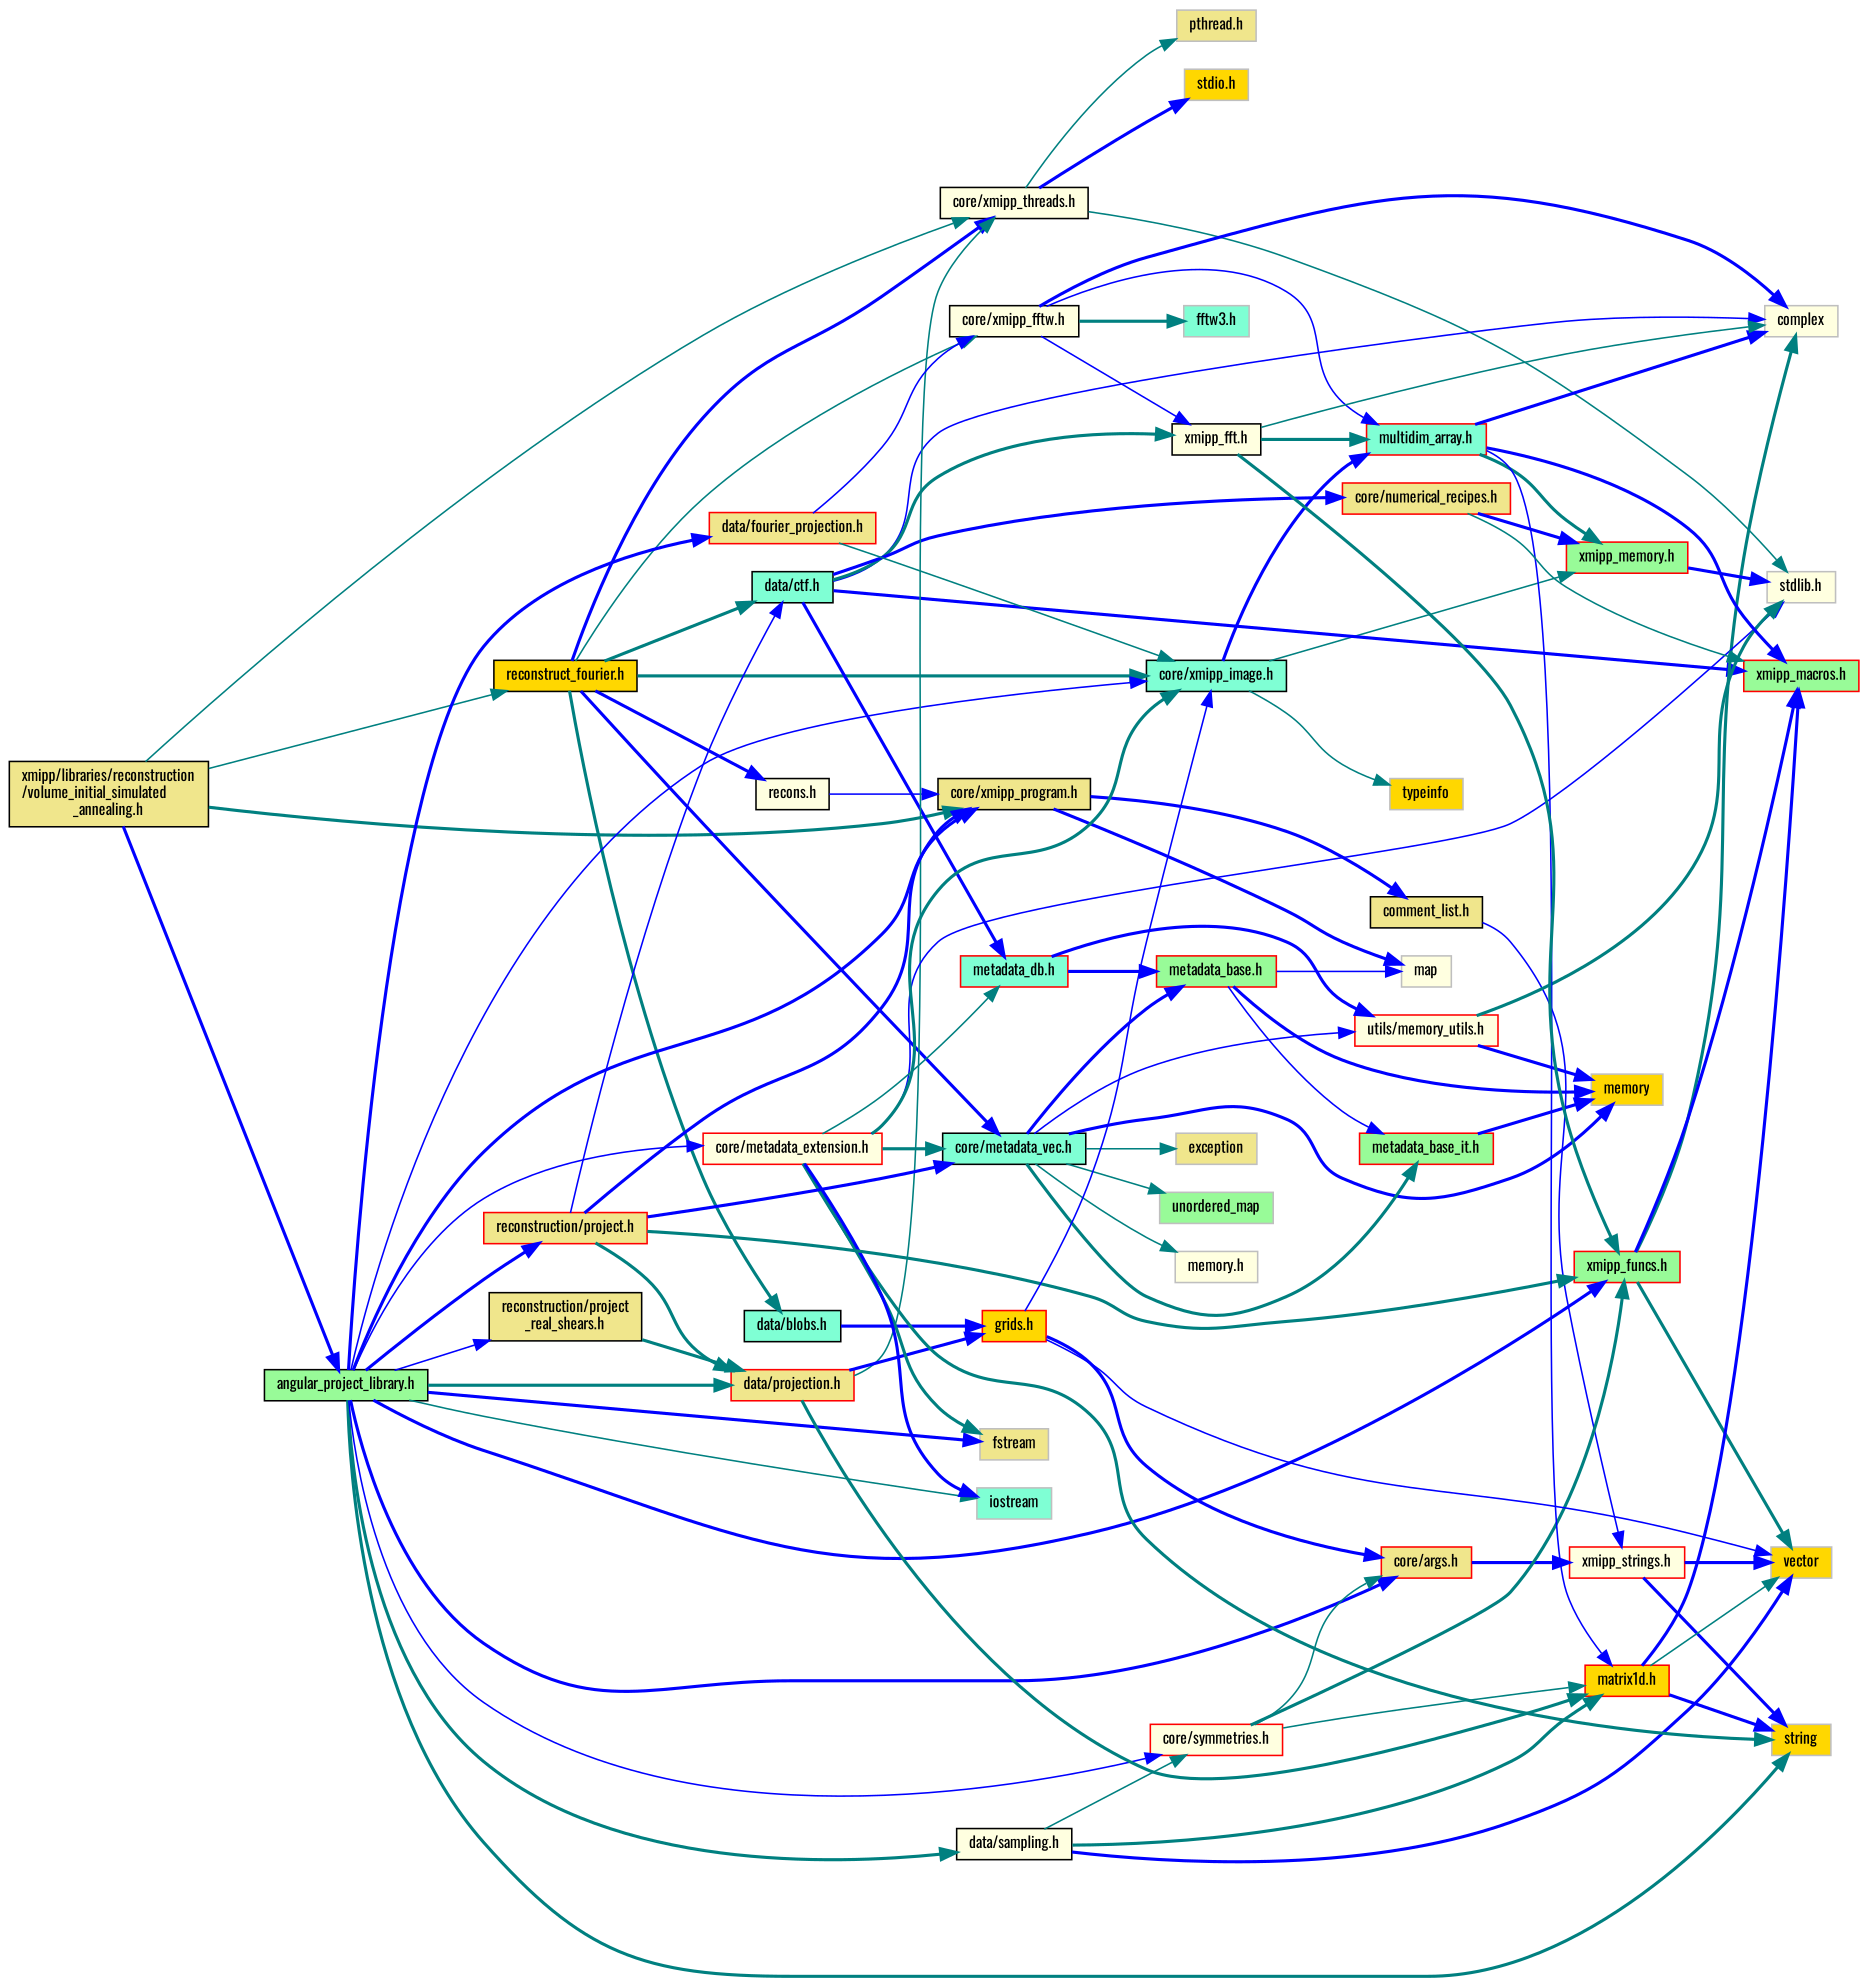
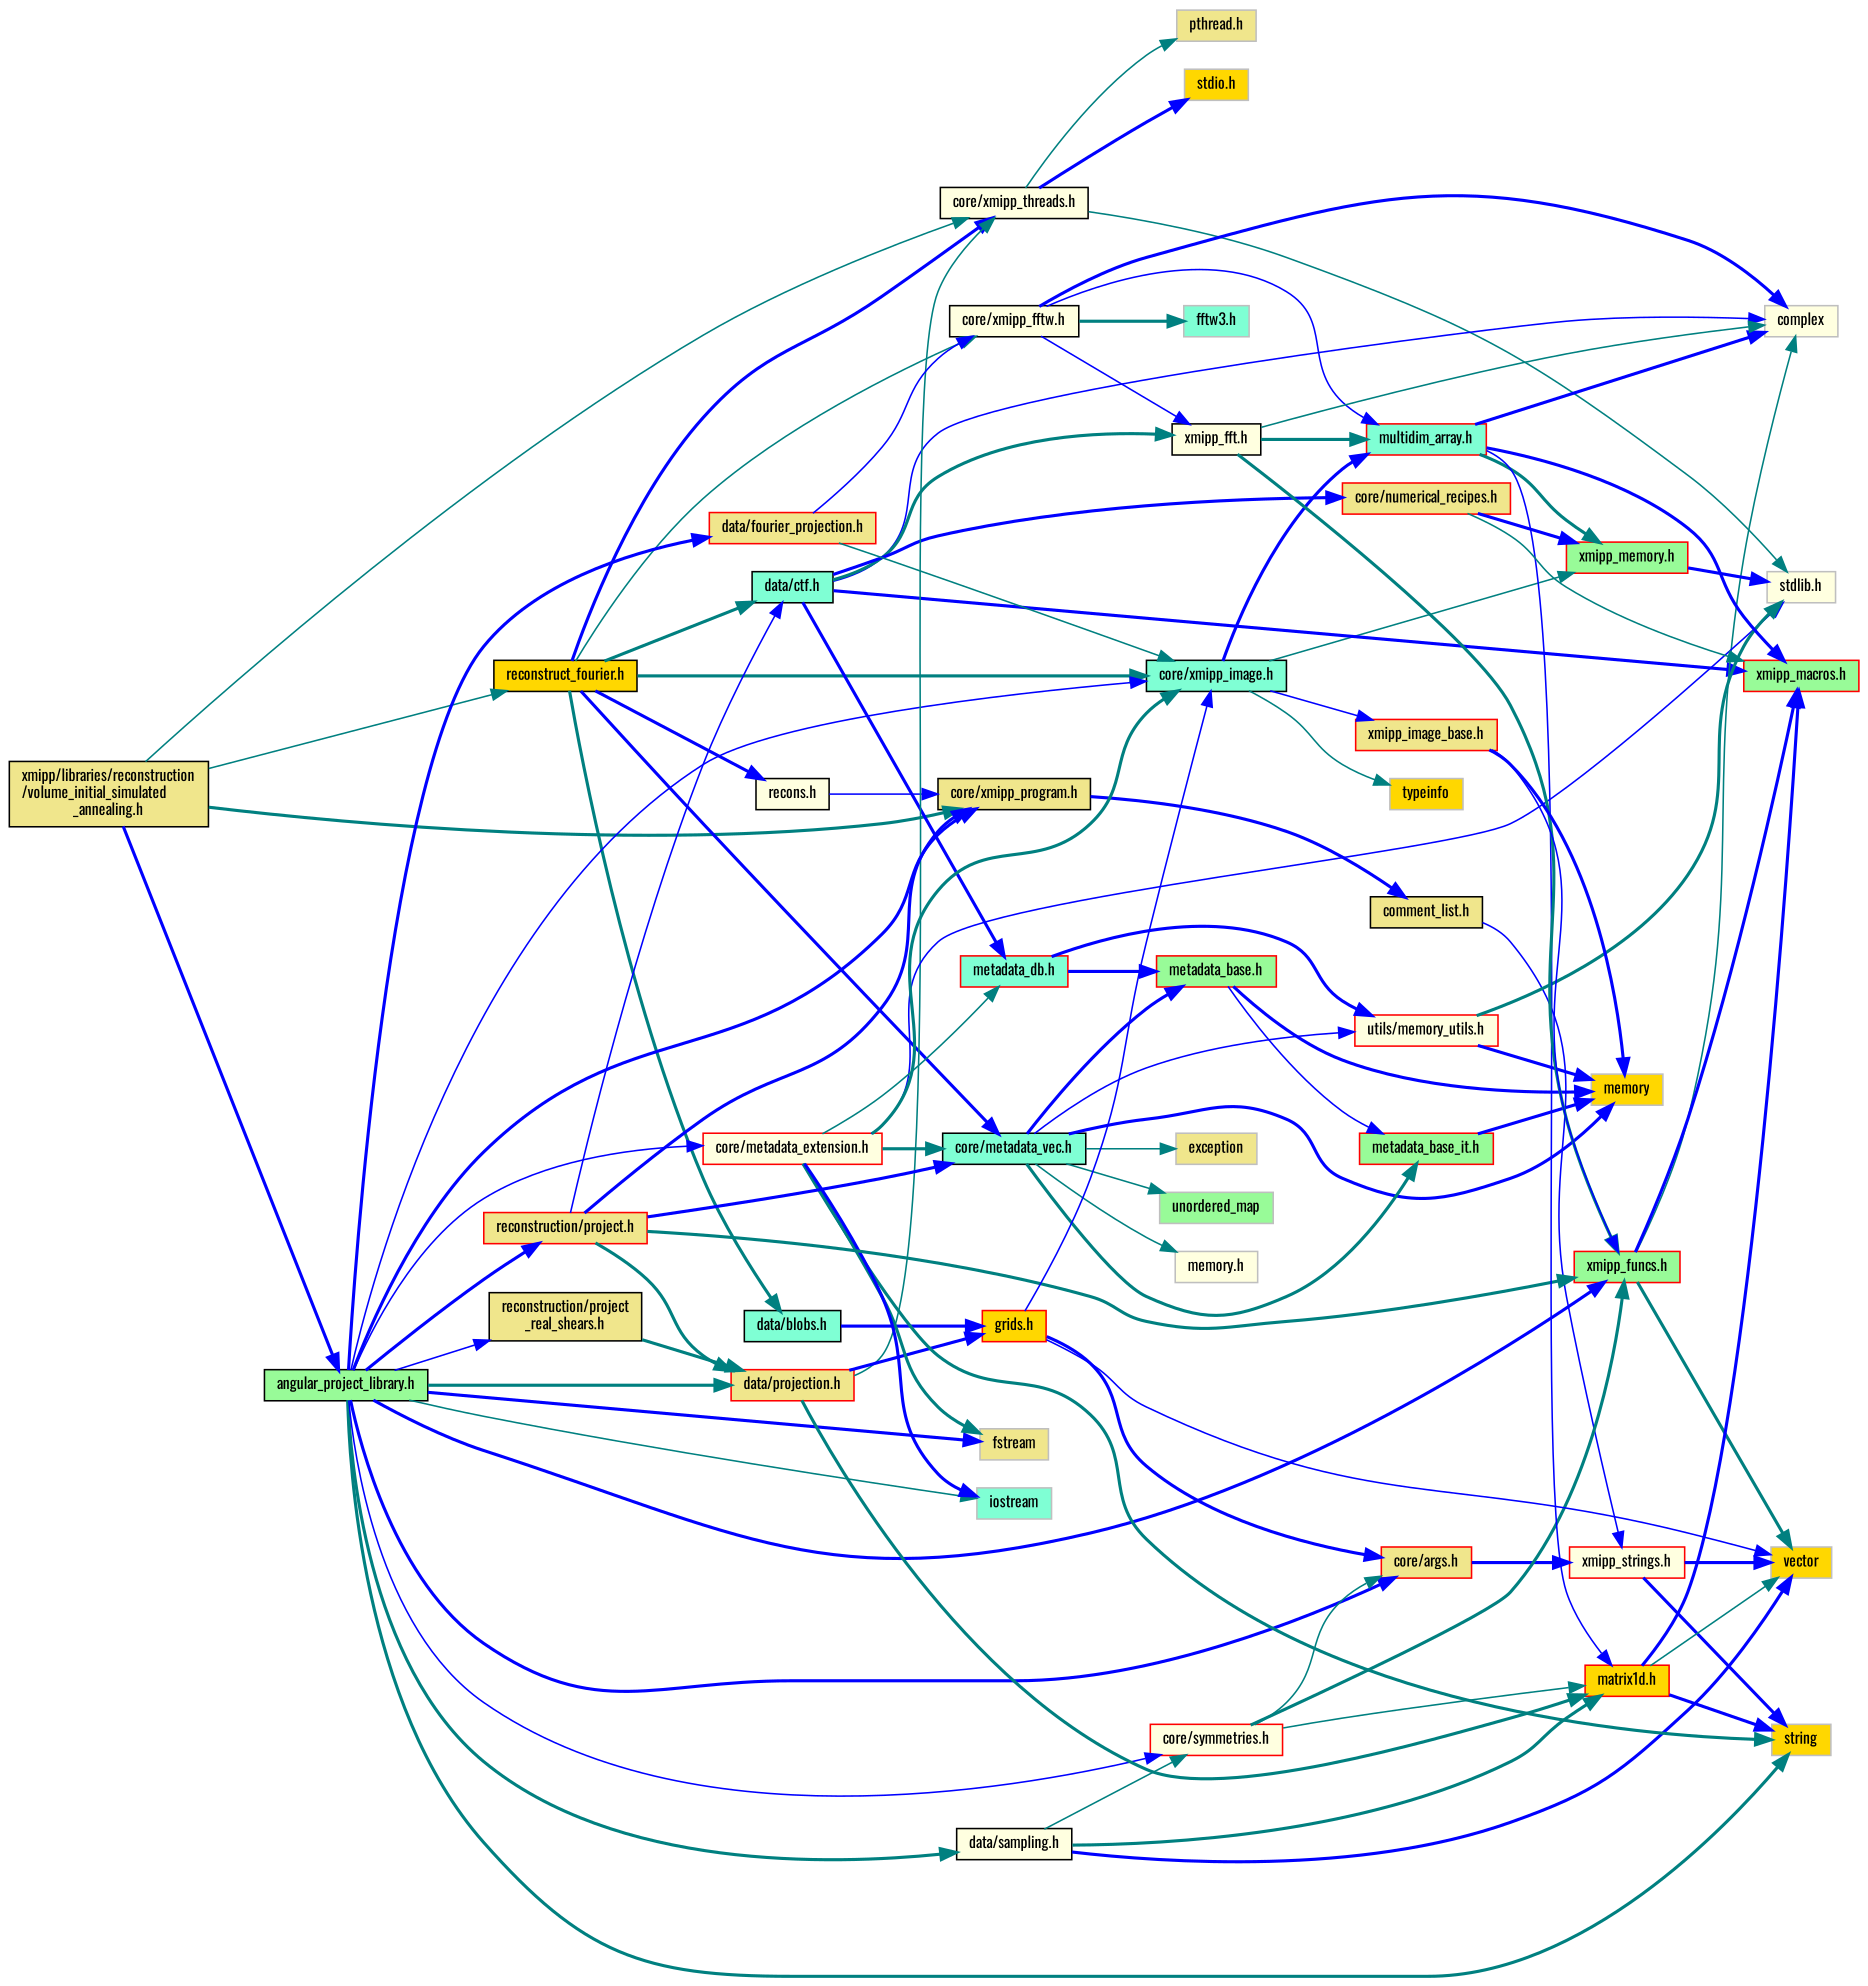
none -> (1426, 735)
(1723, 828) -> (1723, 828)
(1426, 971) -> none
